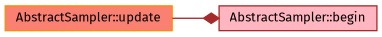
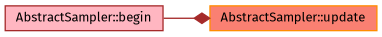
(188, 18) -> (179, 18)
